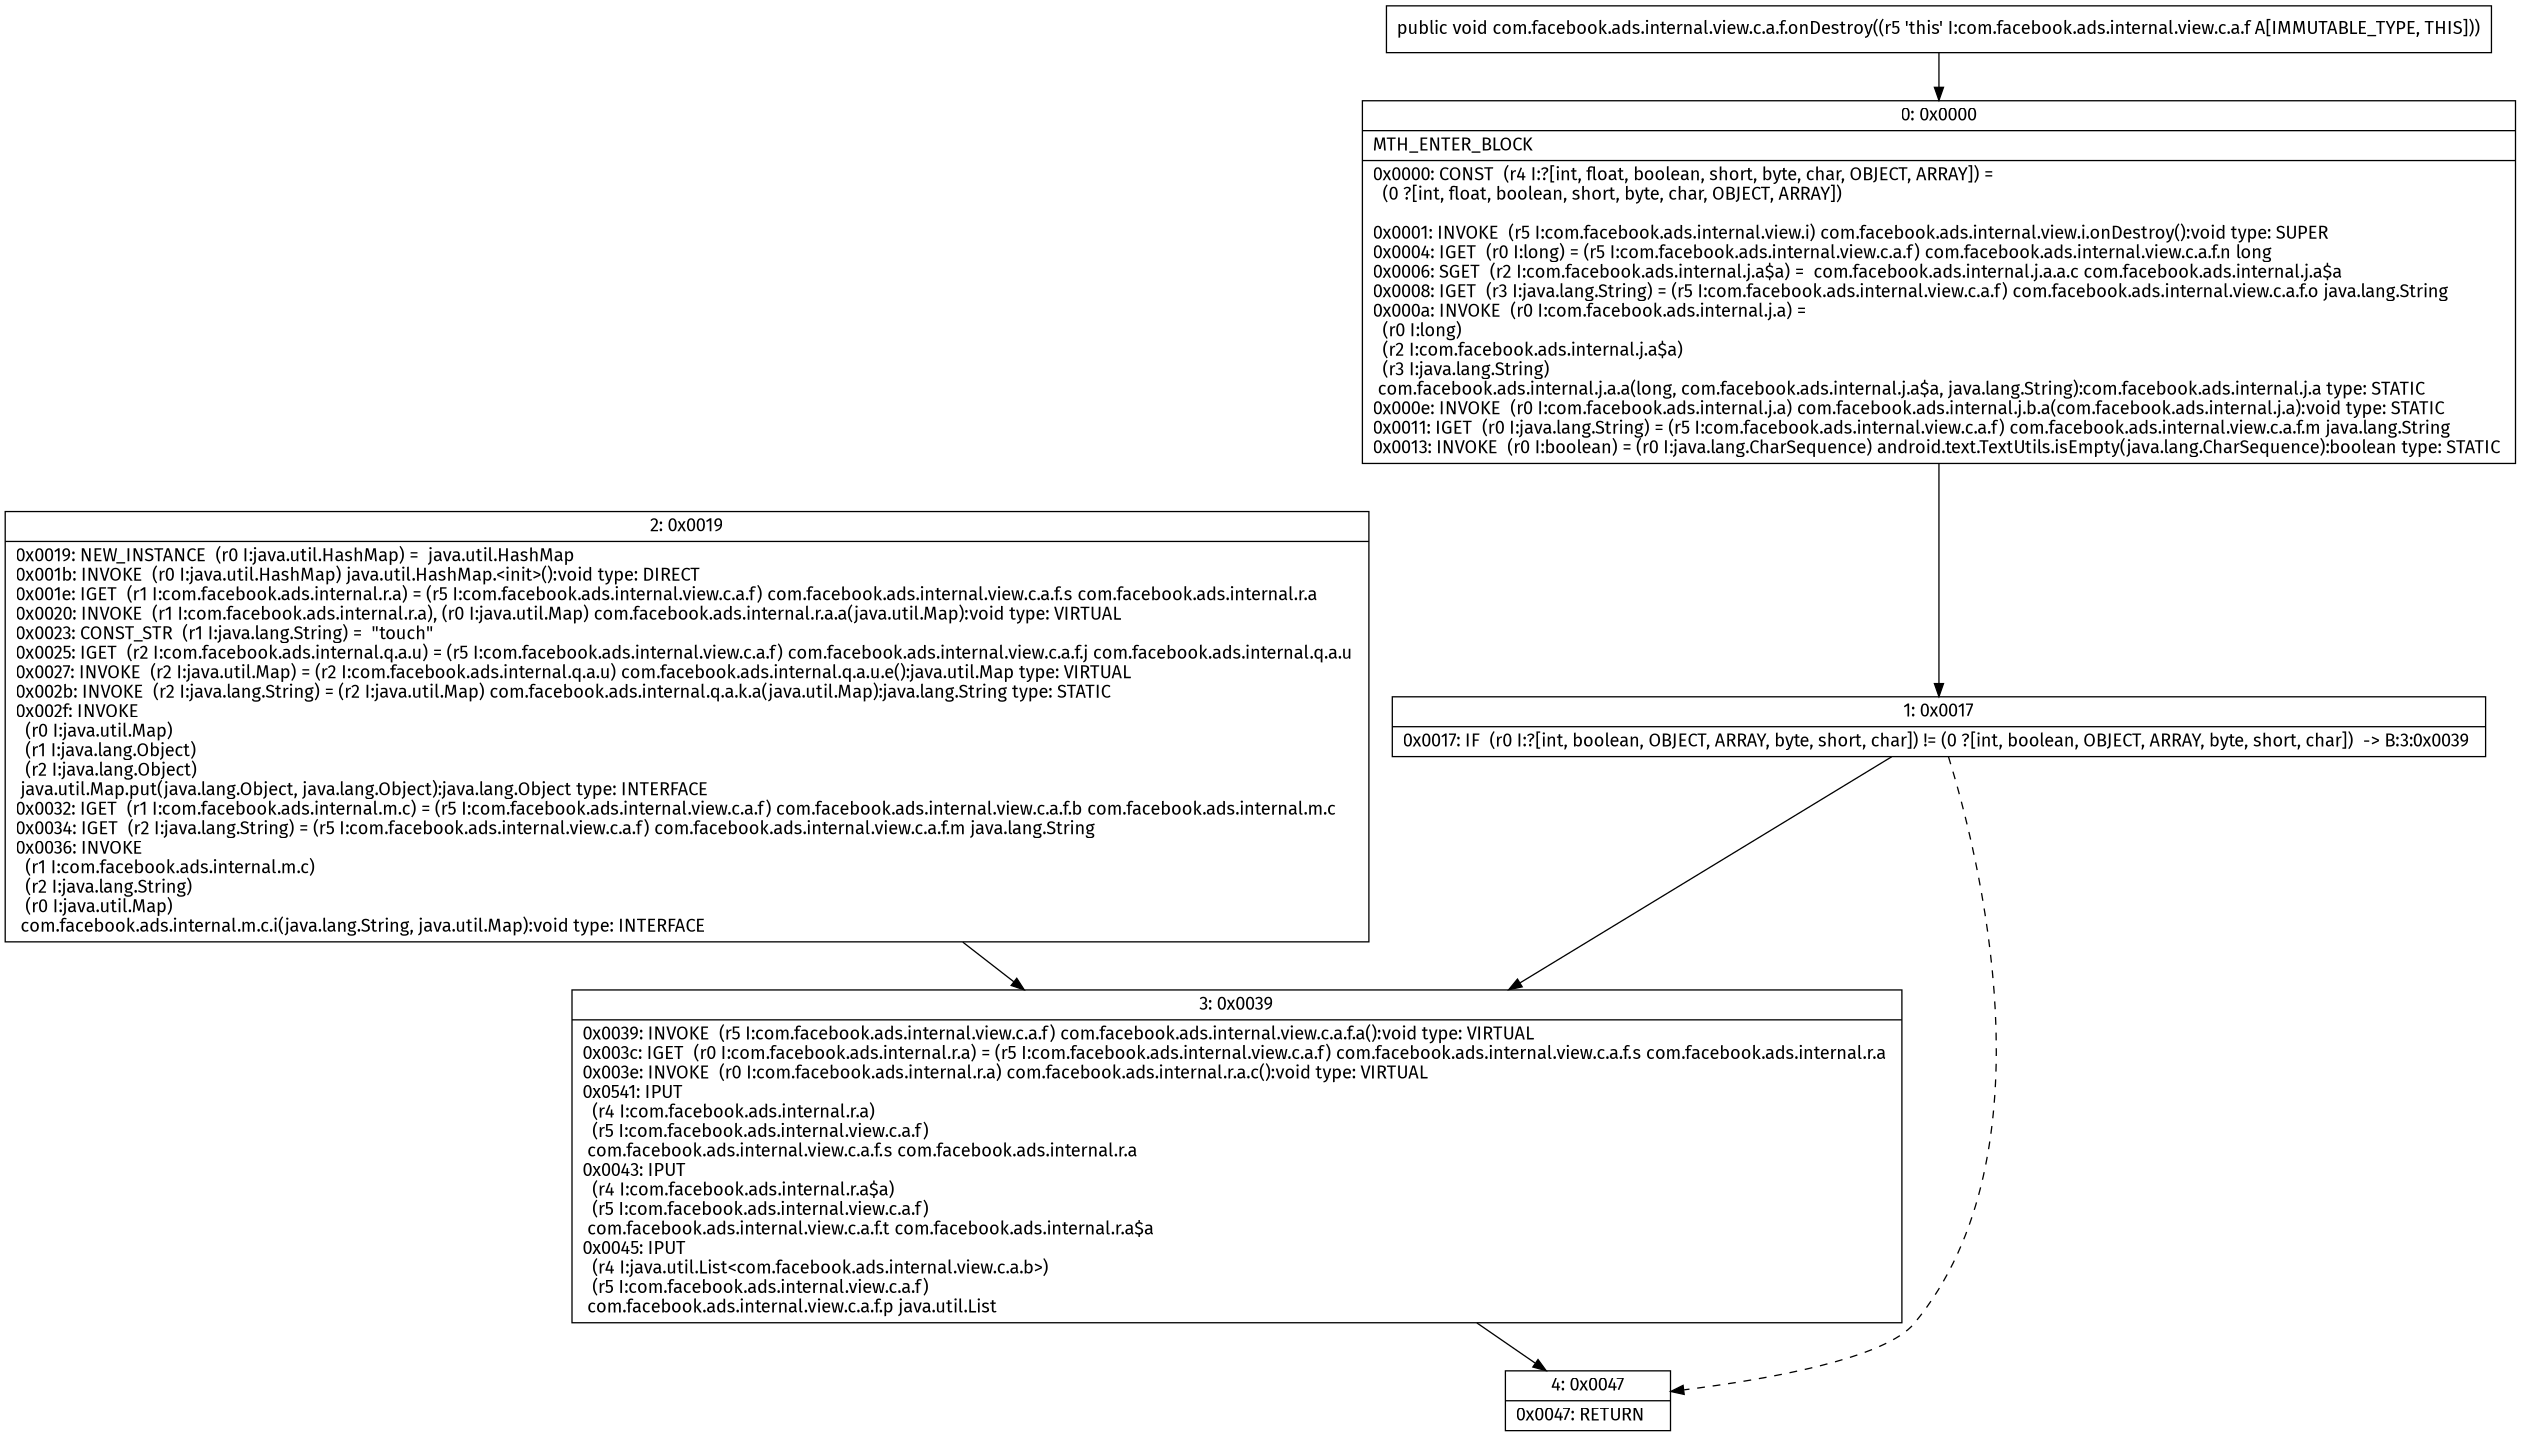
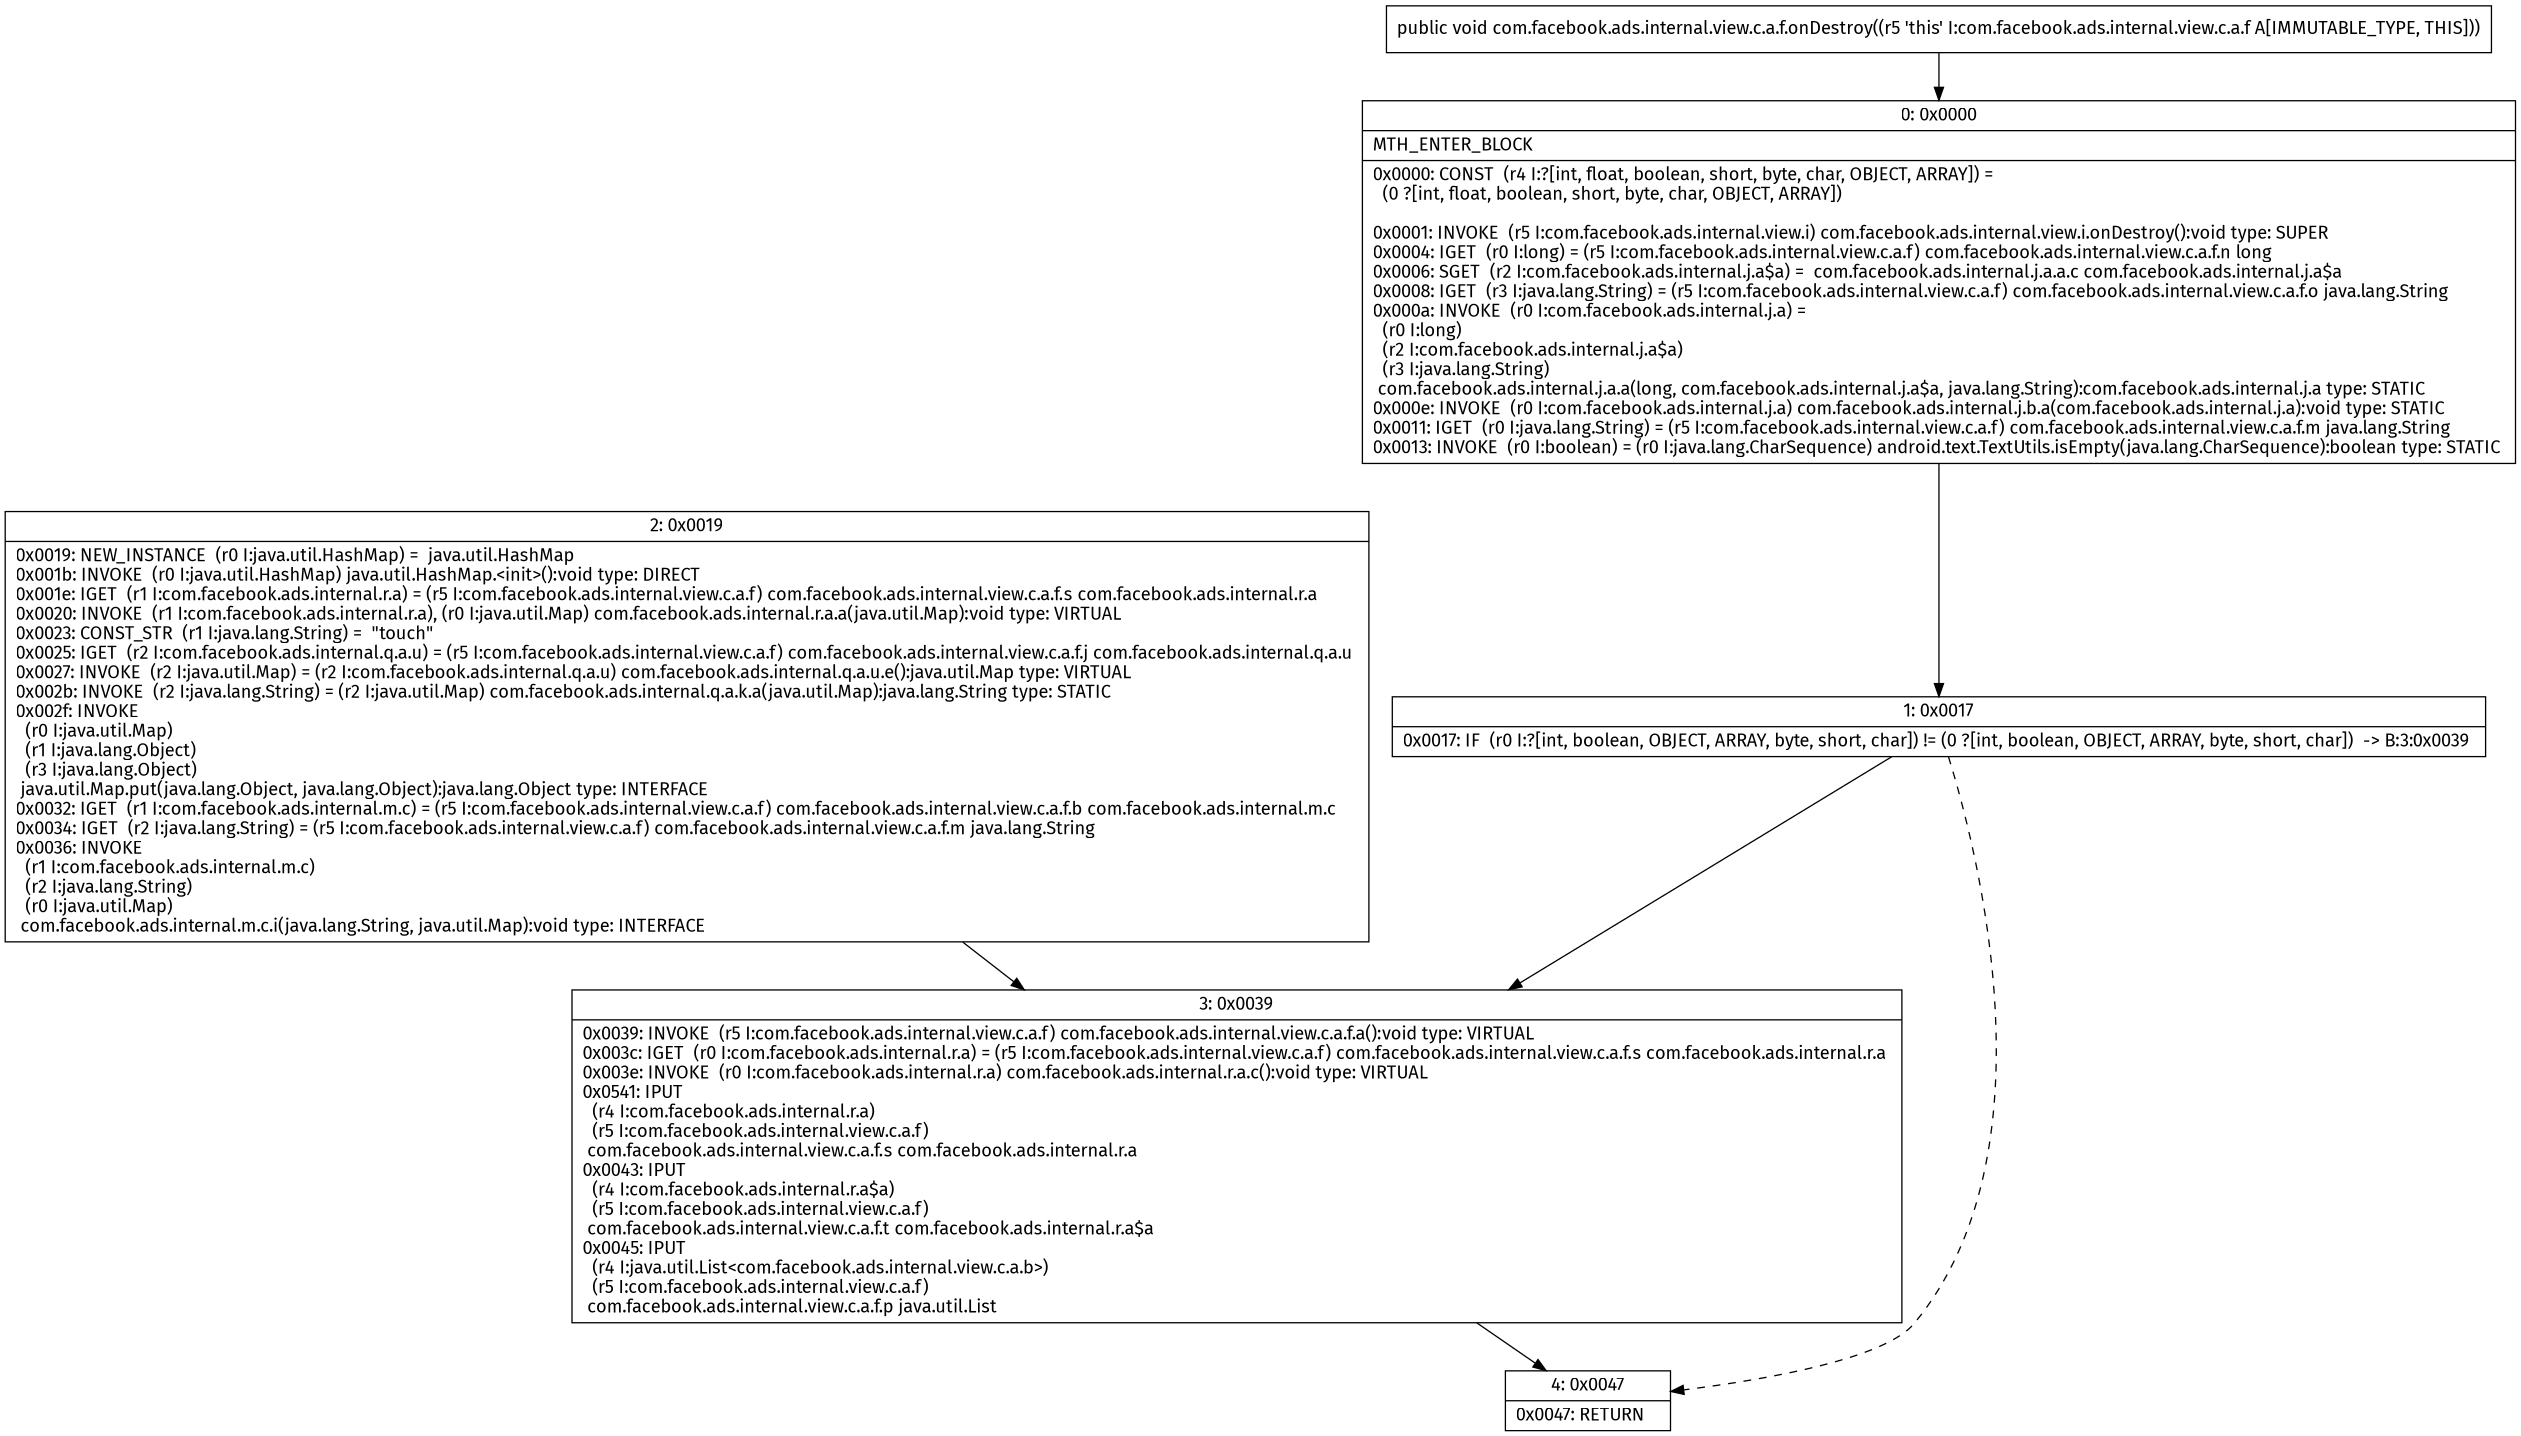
(107, 770) -> (107, 770)
